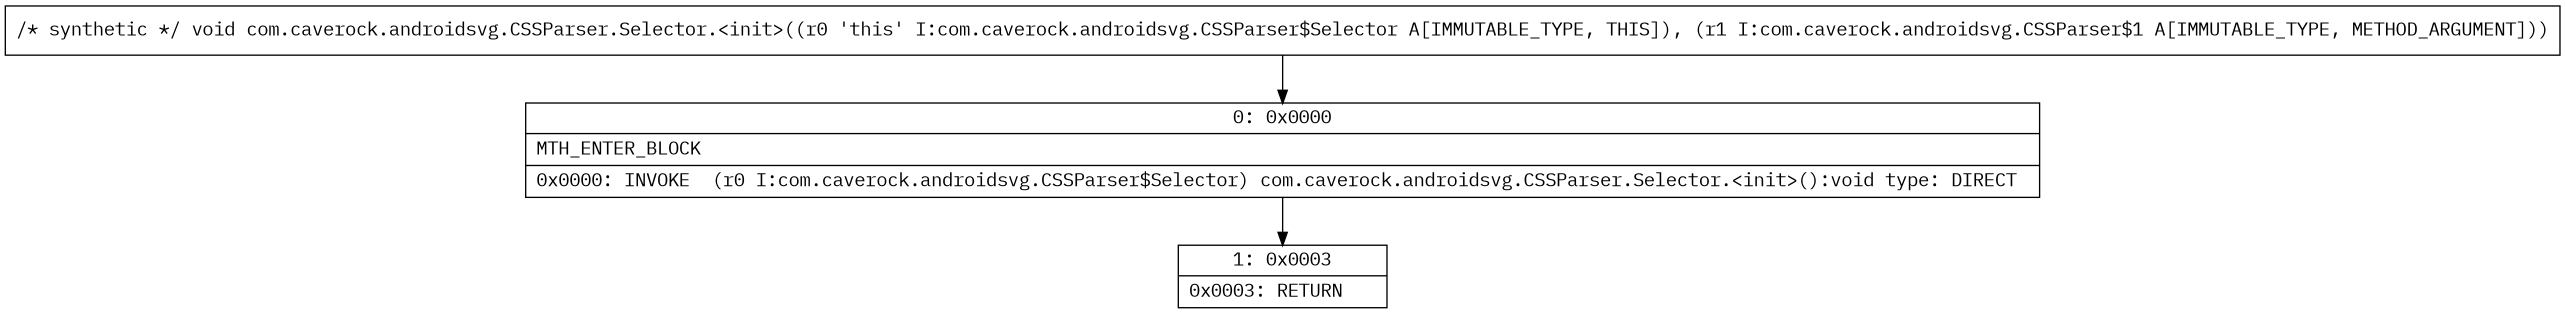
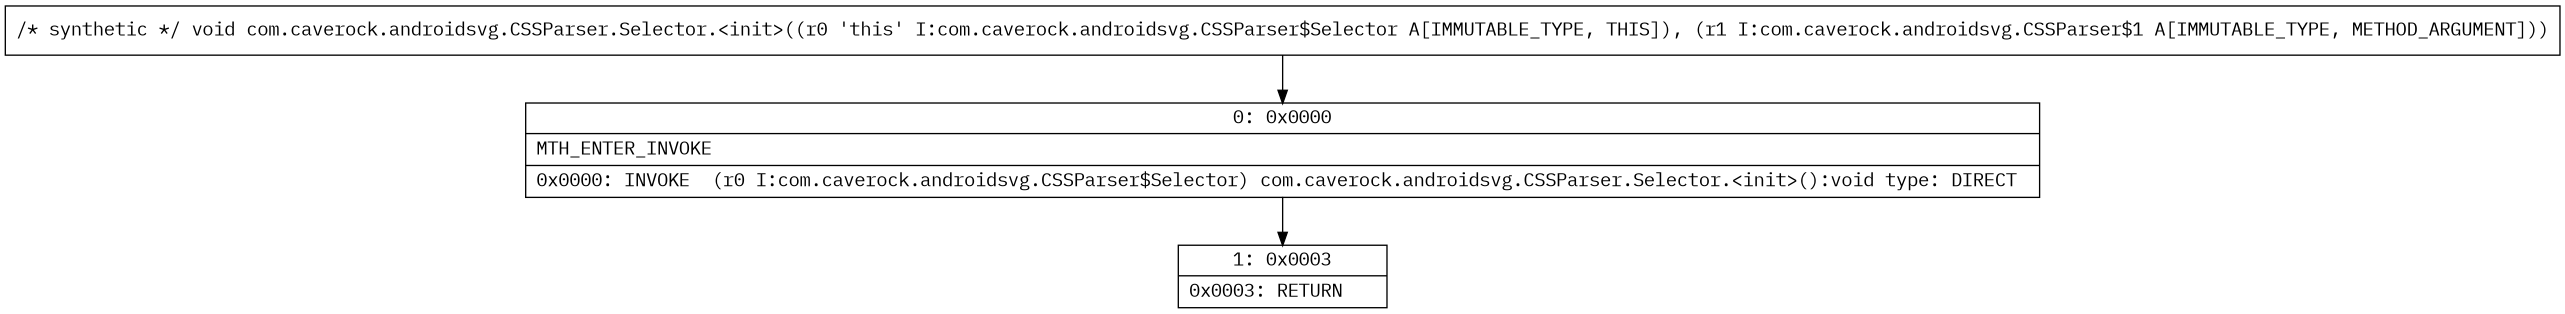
(619, 149) -> (625, 149)
